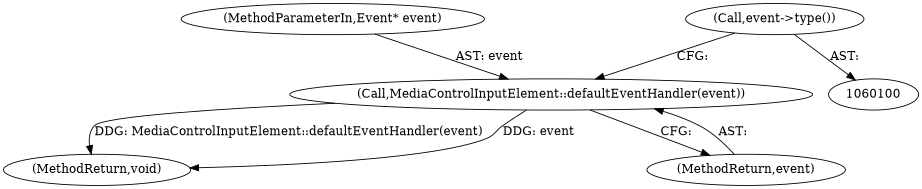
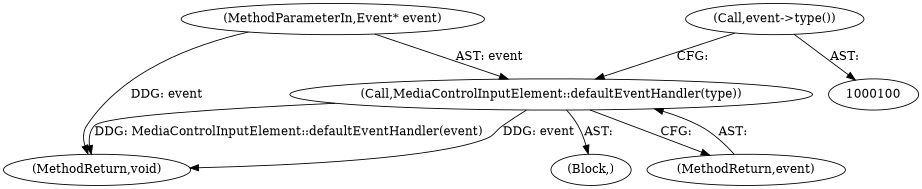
none -> (150, 69)
(551, 94) -> (551, 94)
(874, 94) -> (874, 94)
none -> (591, 170)
